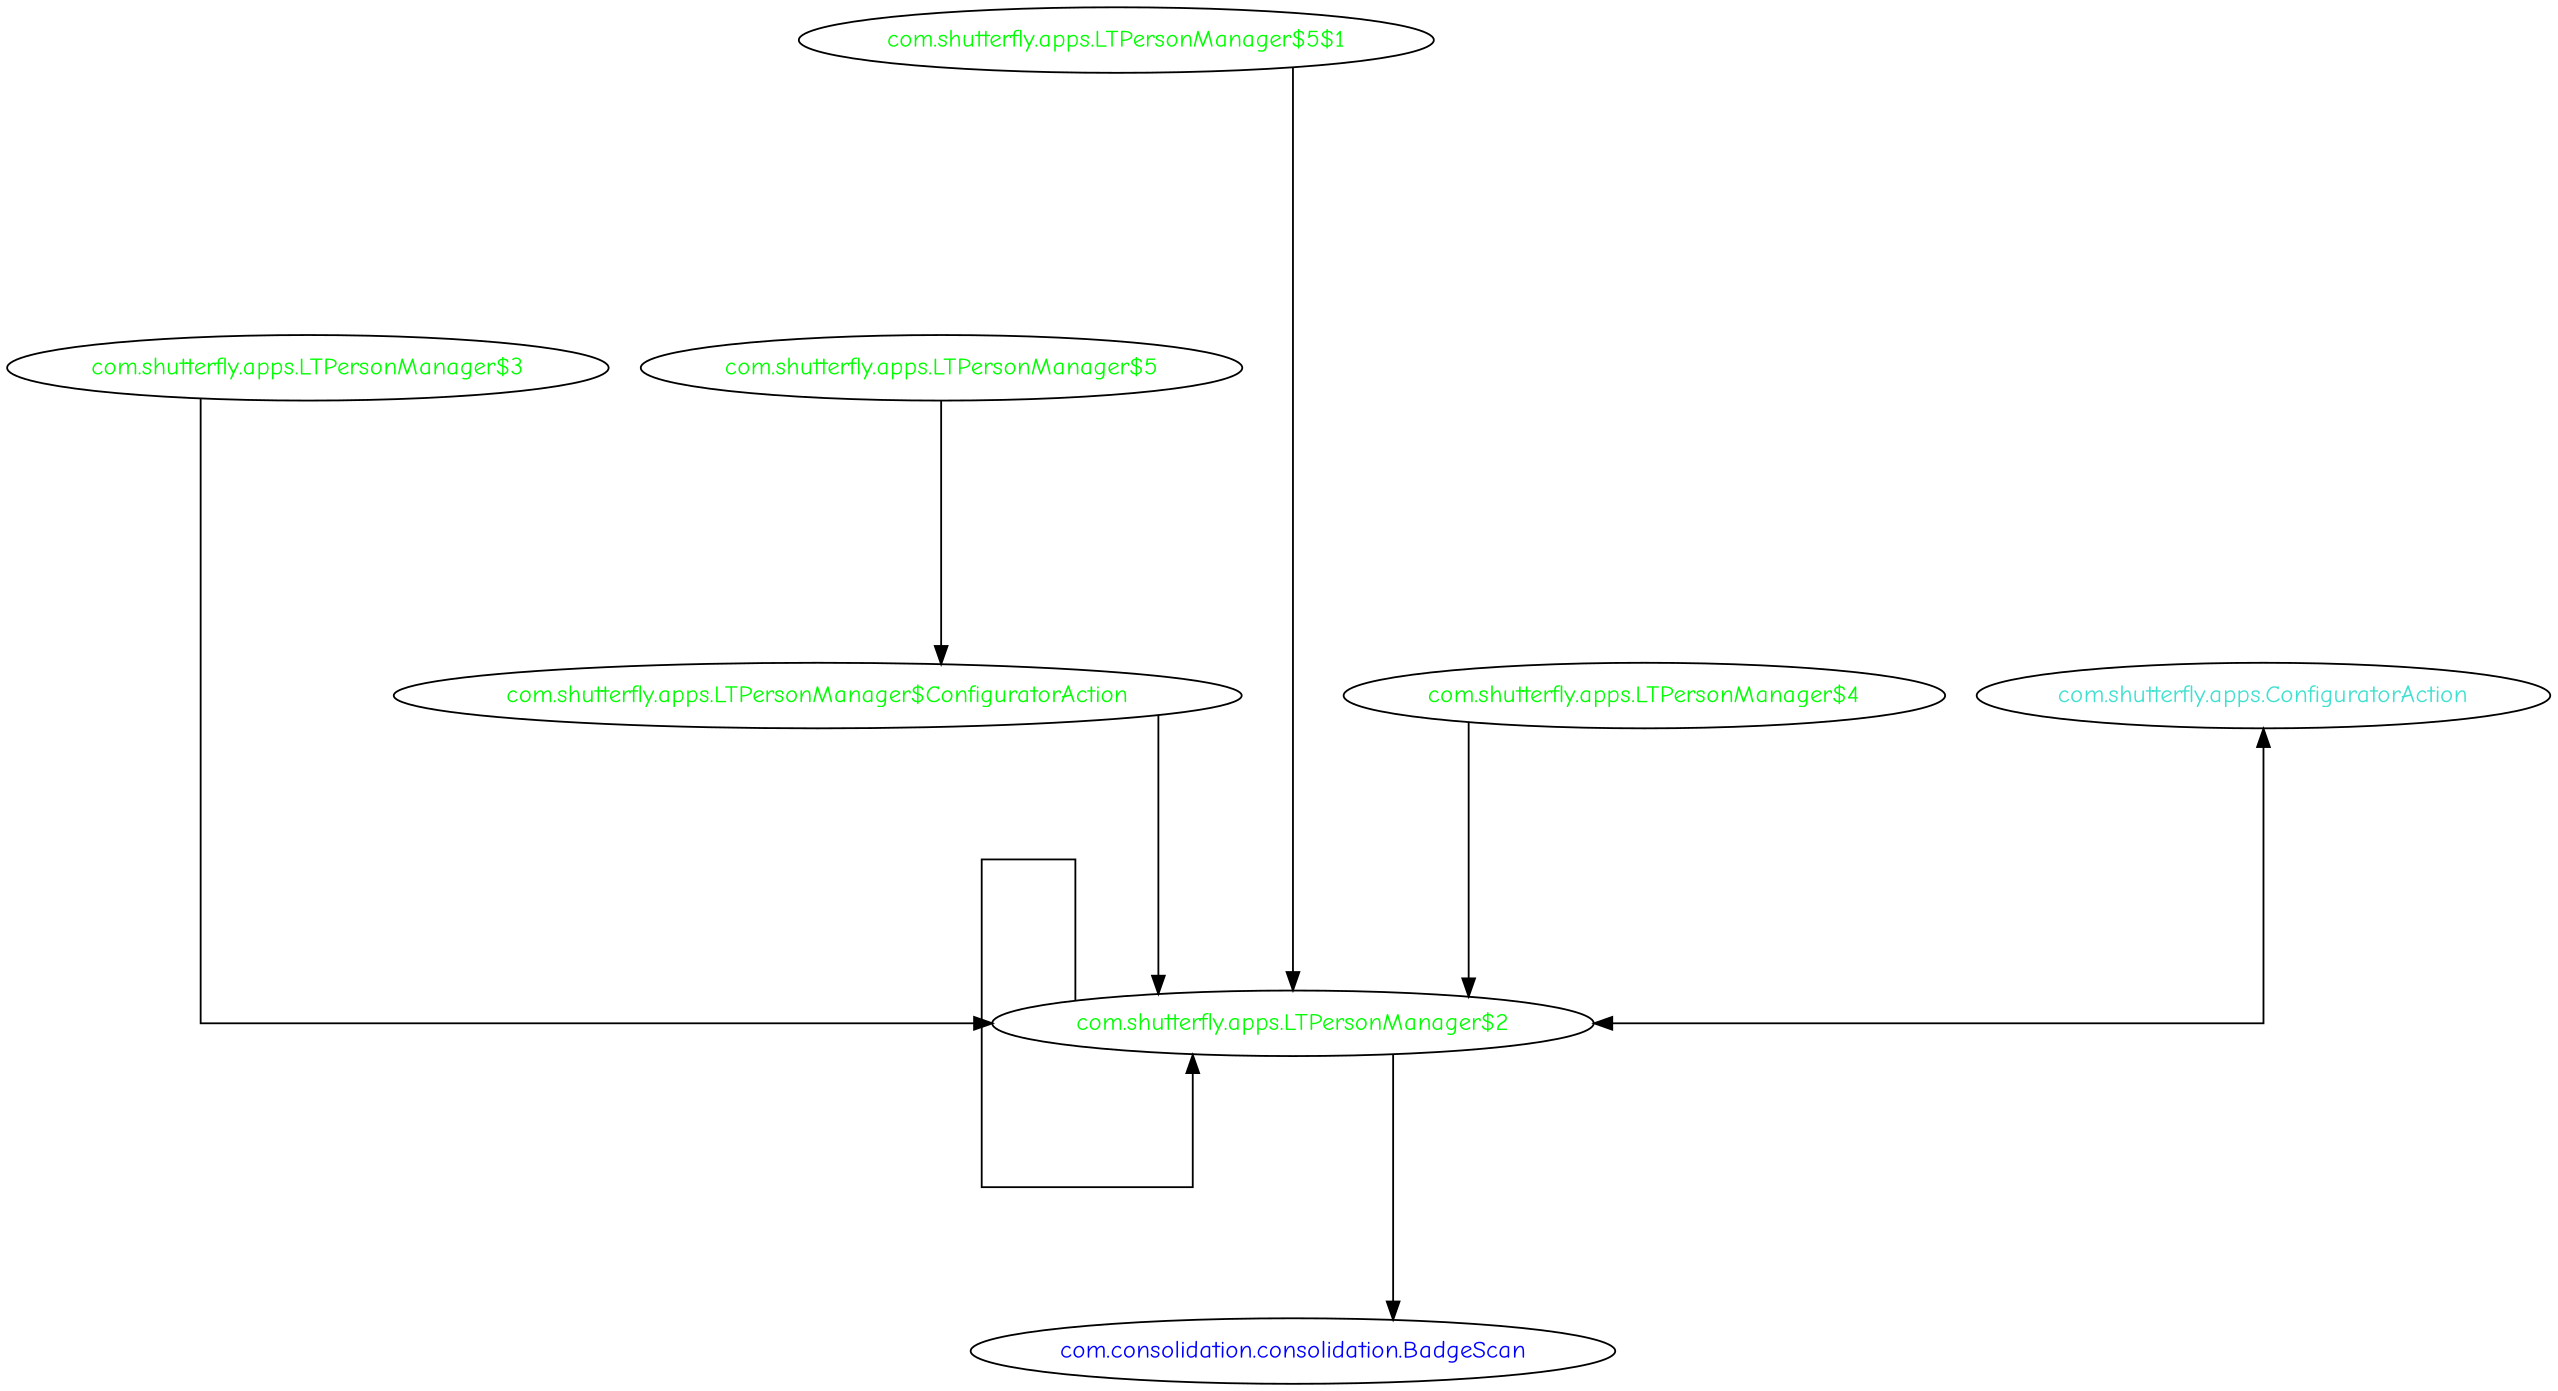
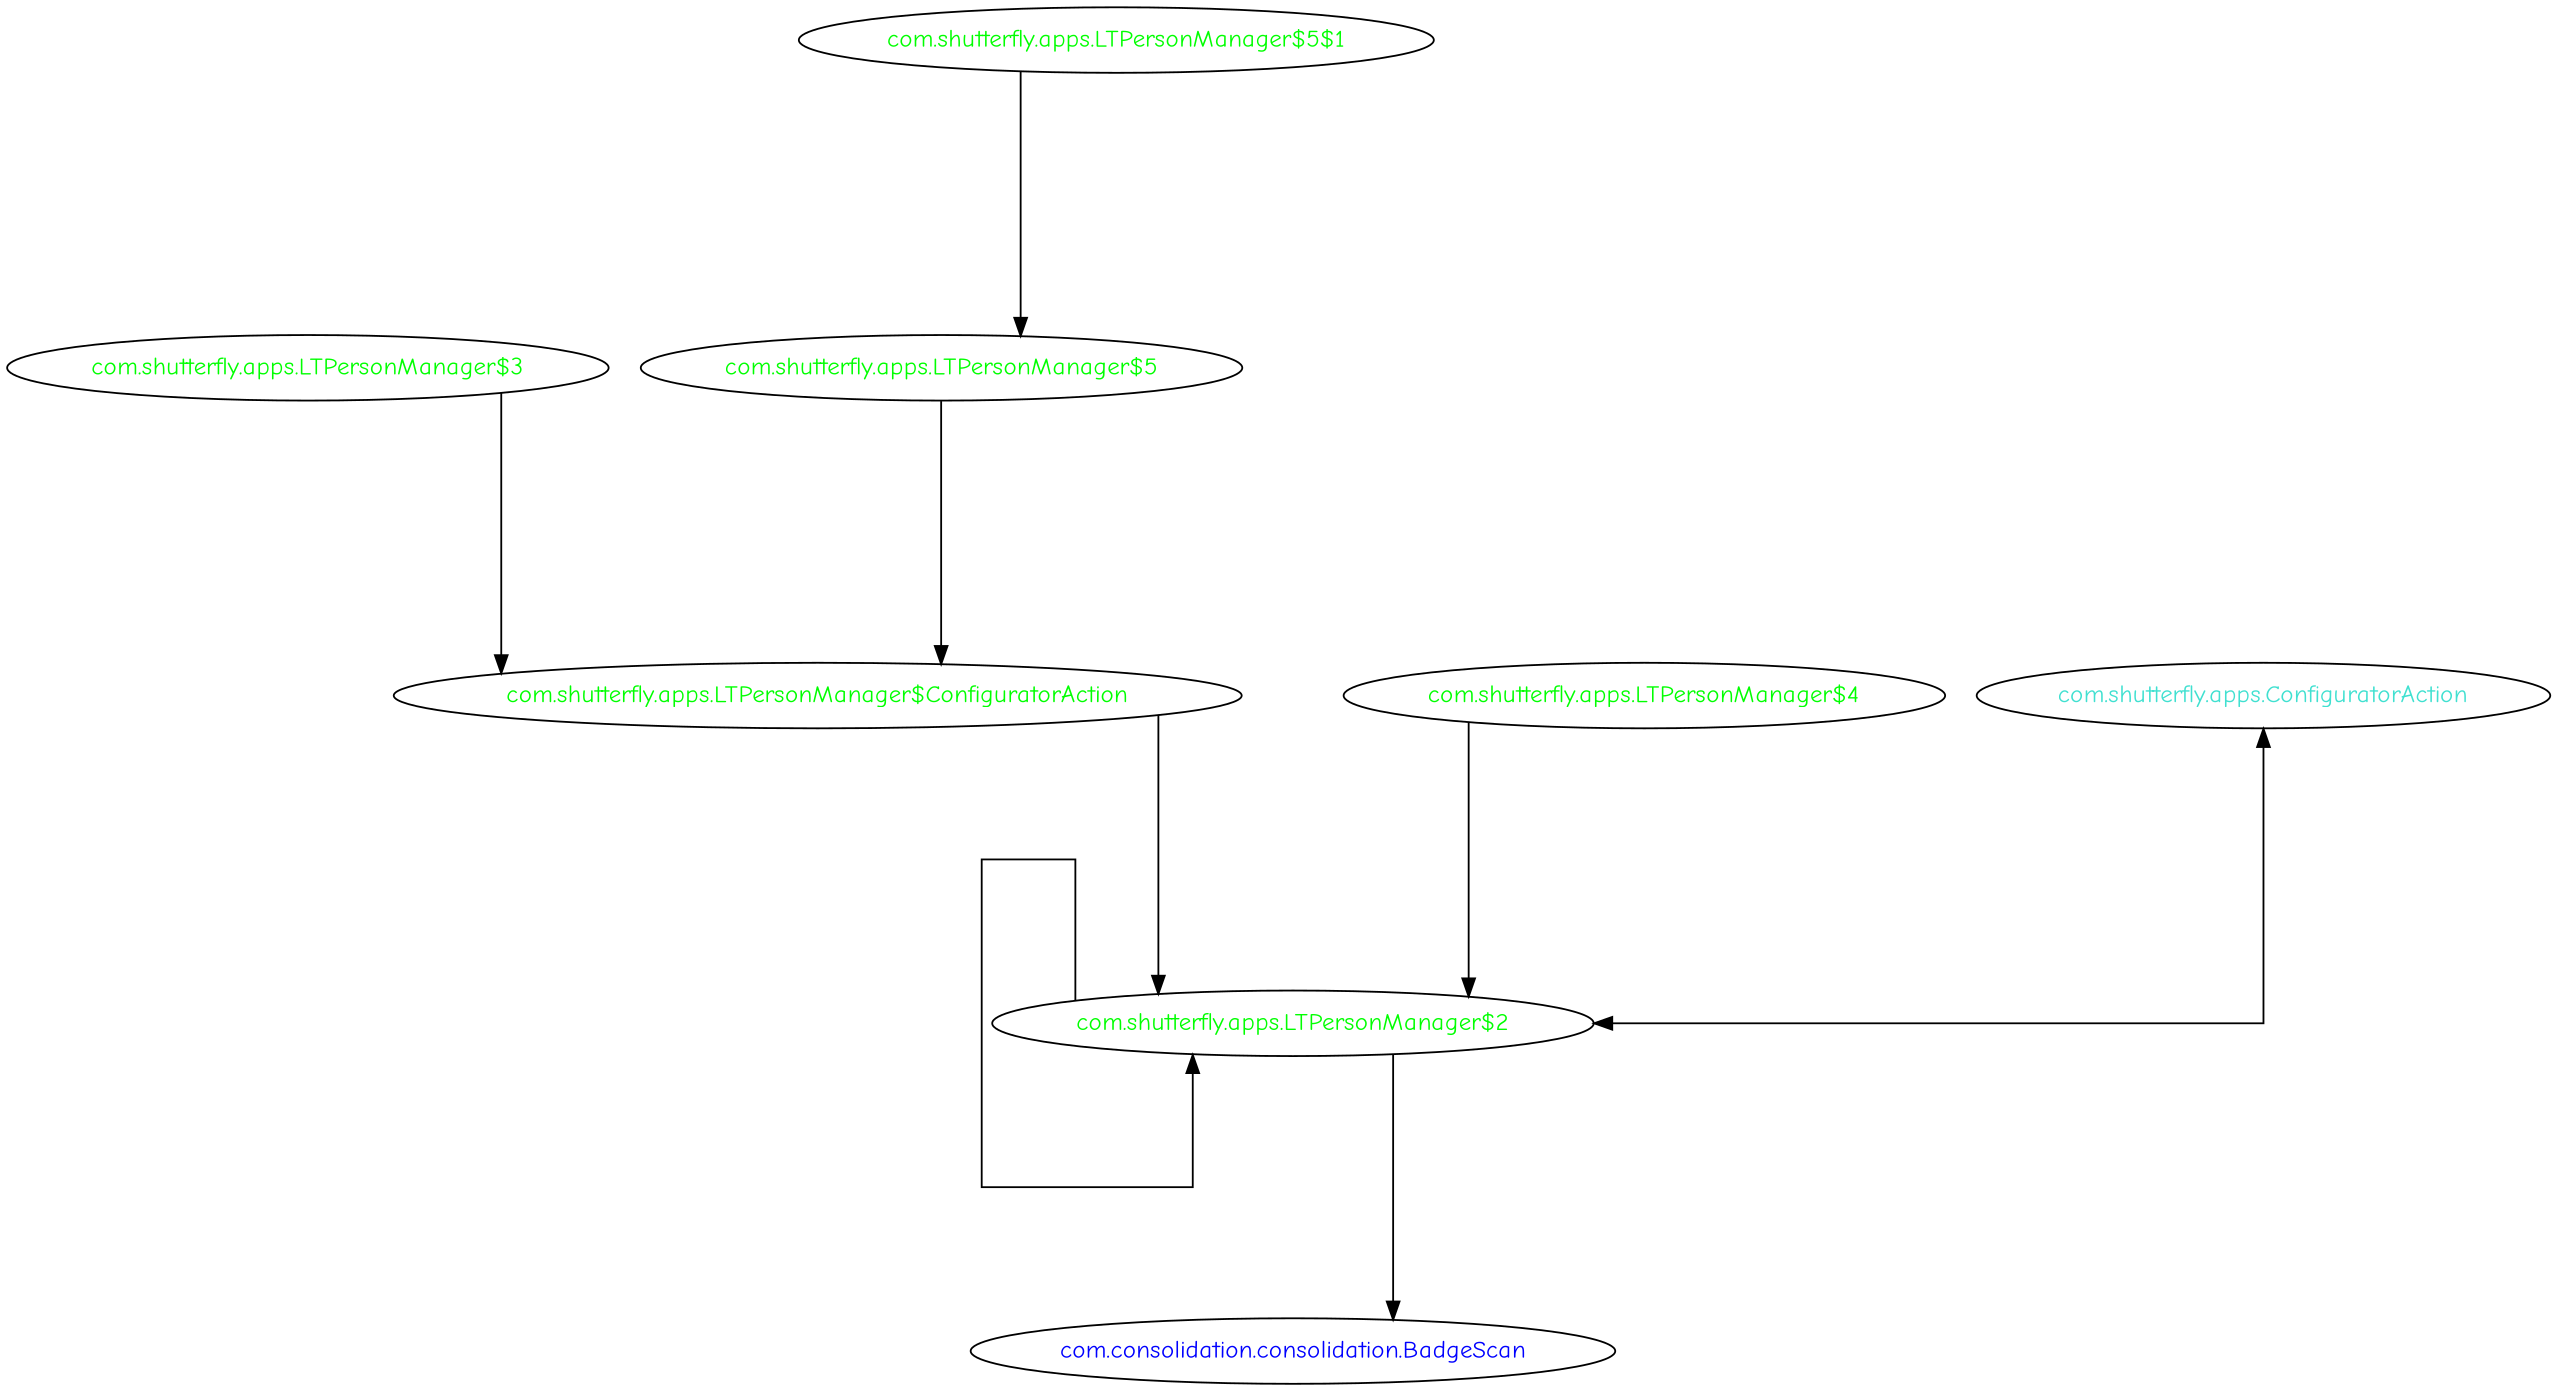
(1293, 520) -> (1021, 195)
(275, 1023) -> (501, 524)
